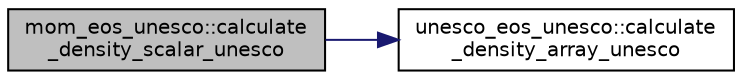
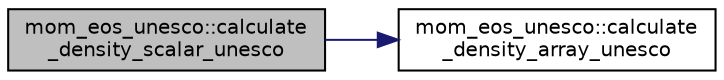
(566, 40) -> (557, 40)
